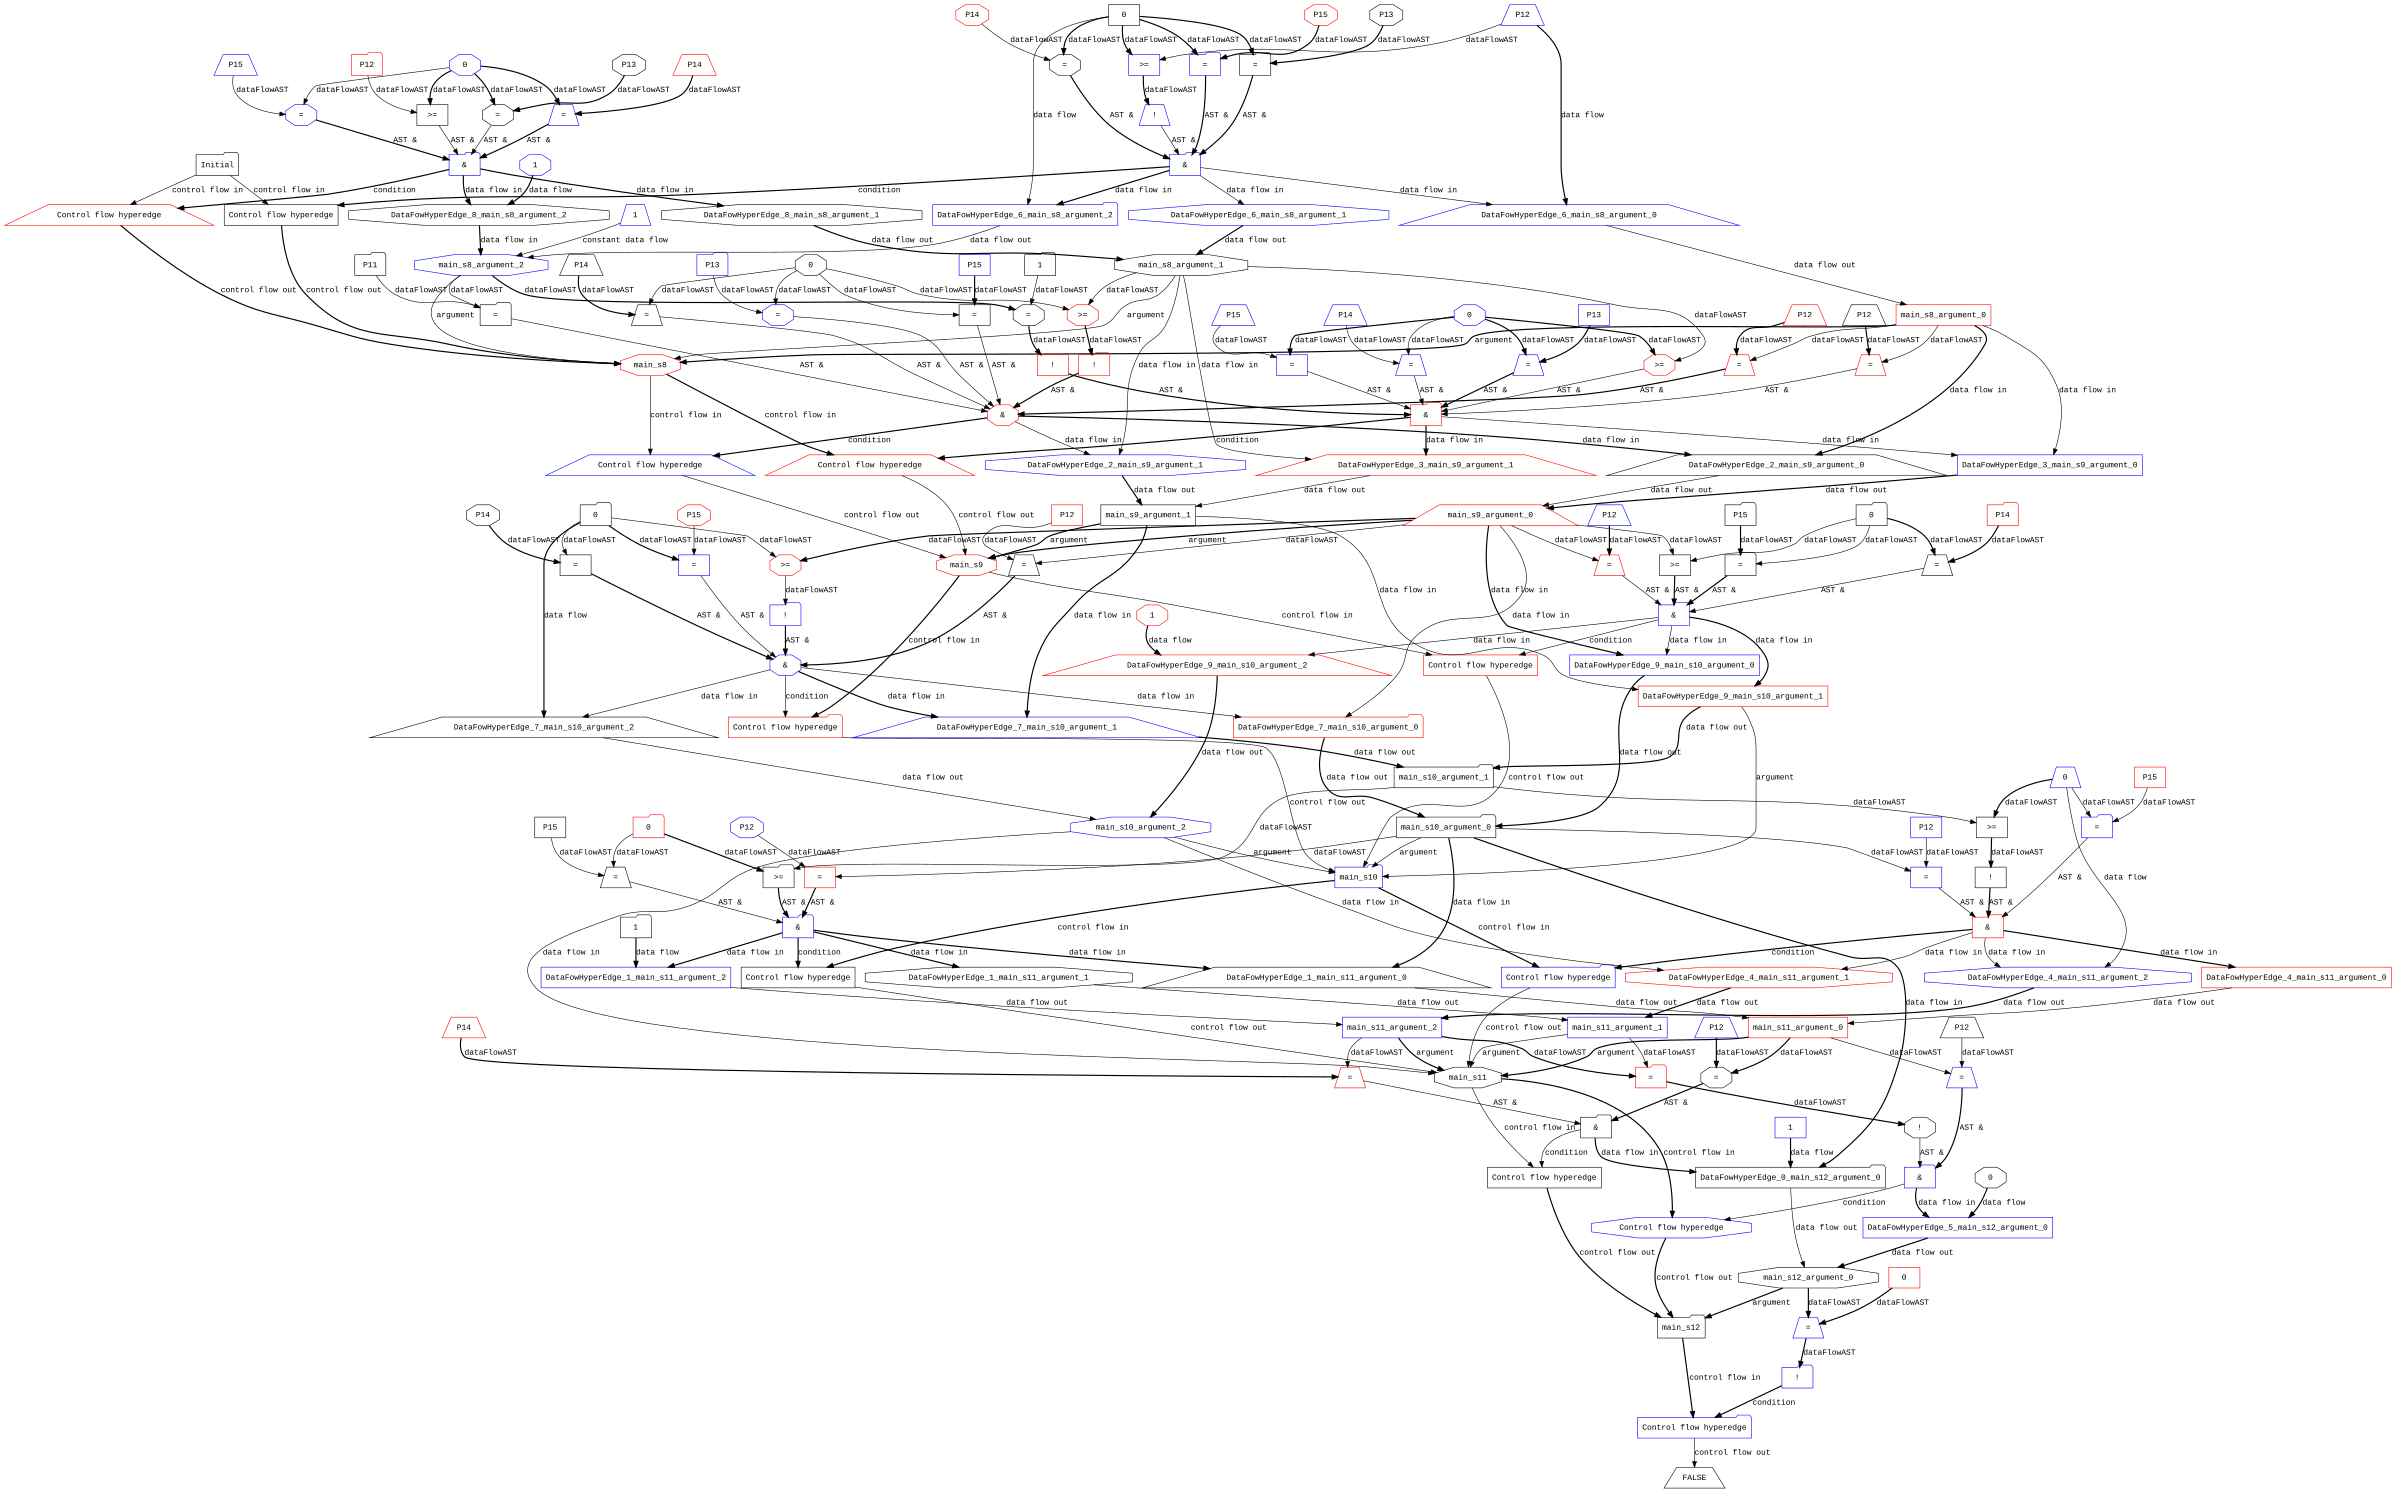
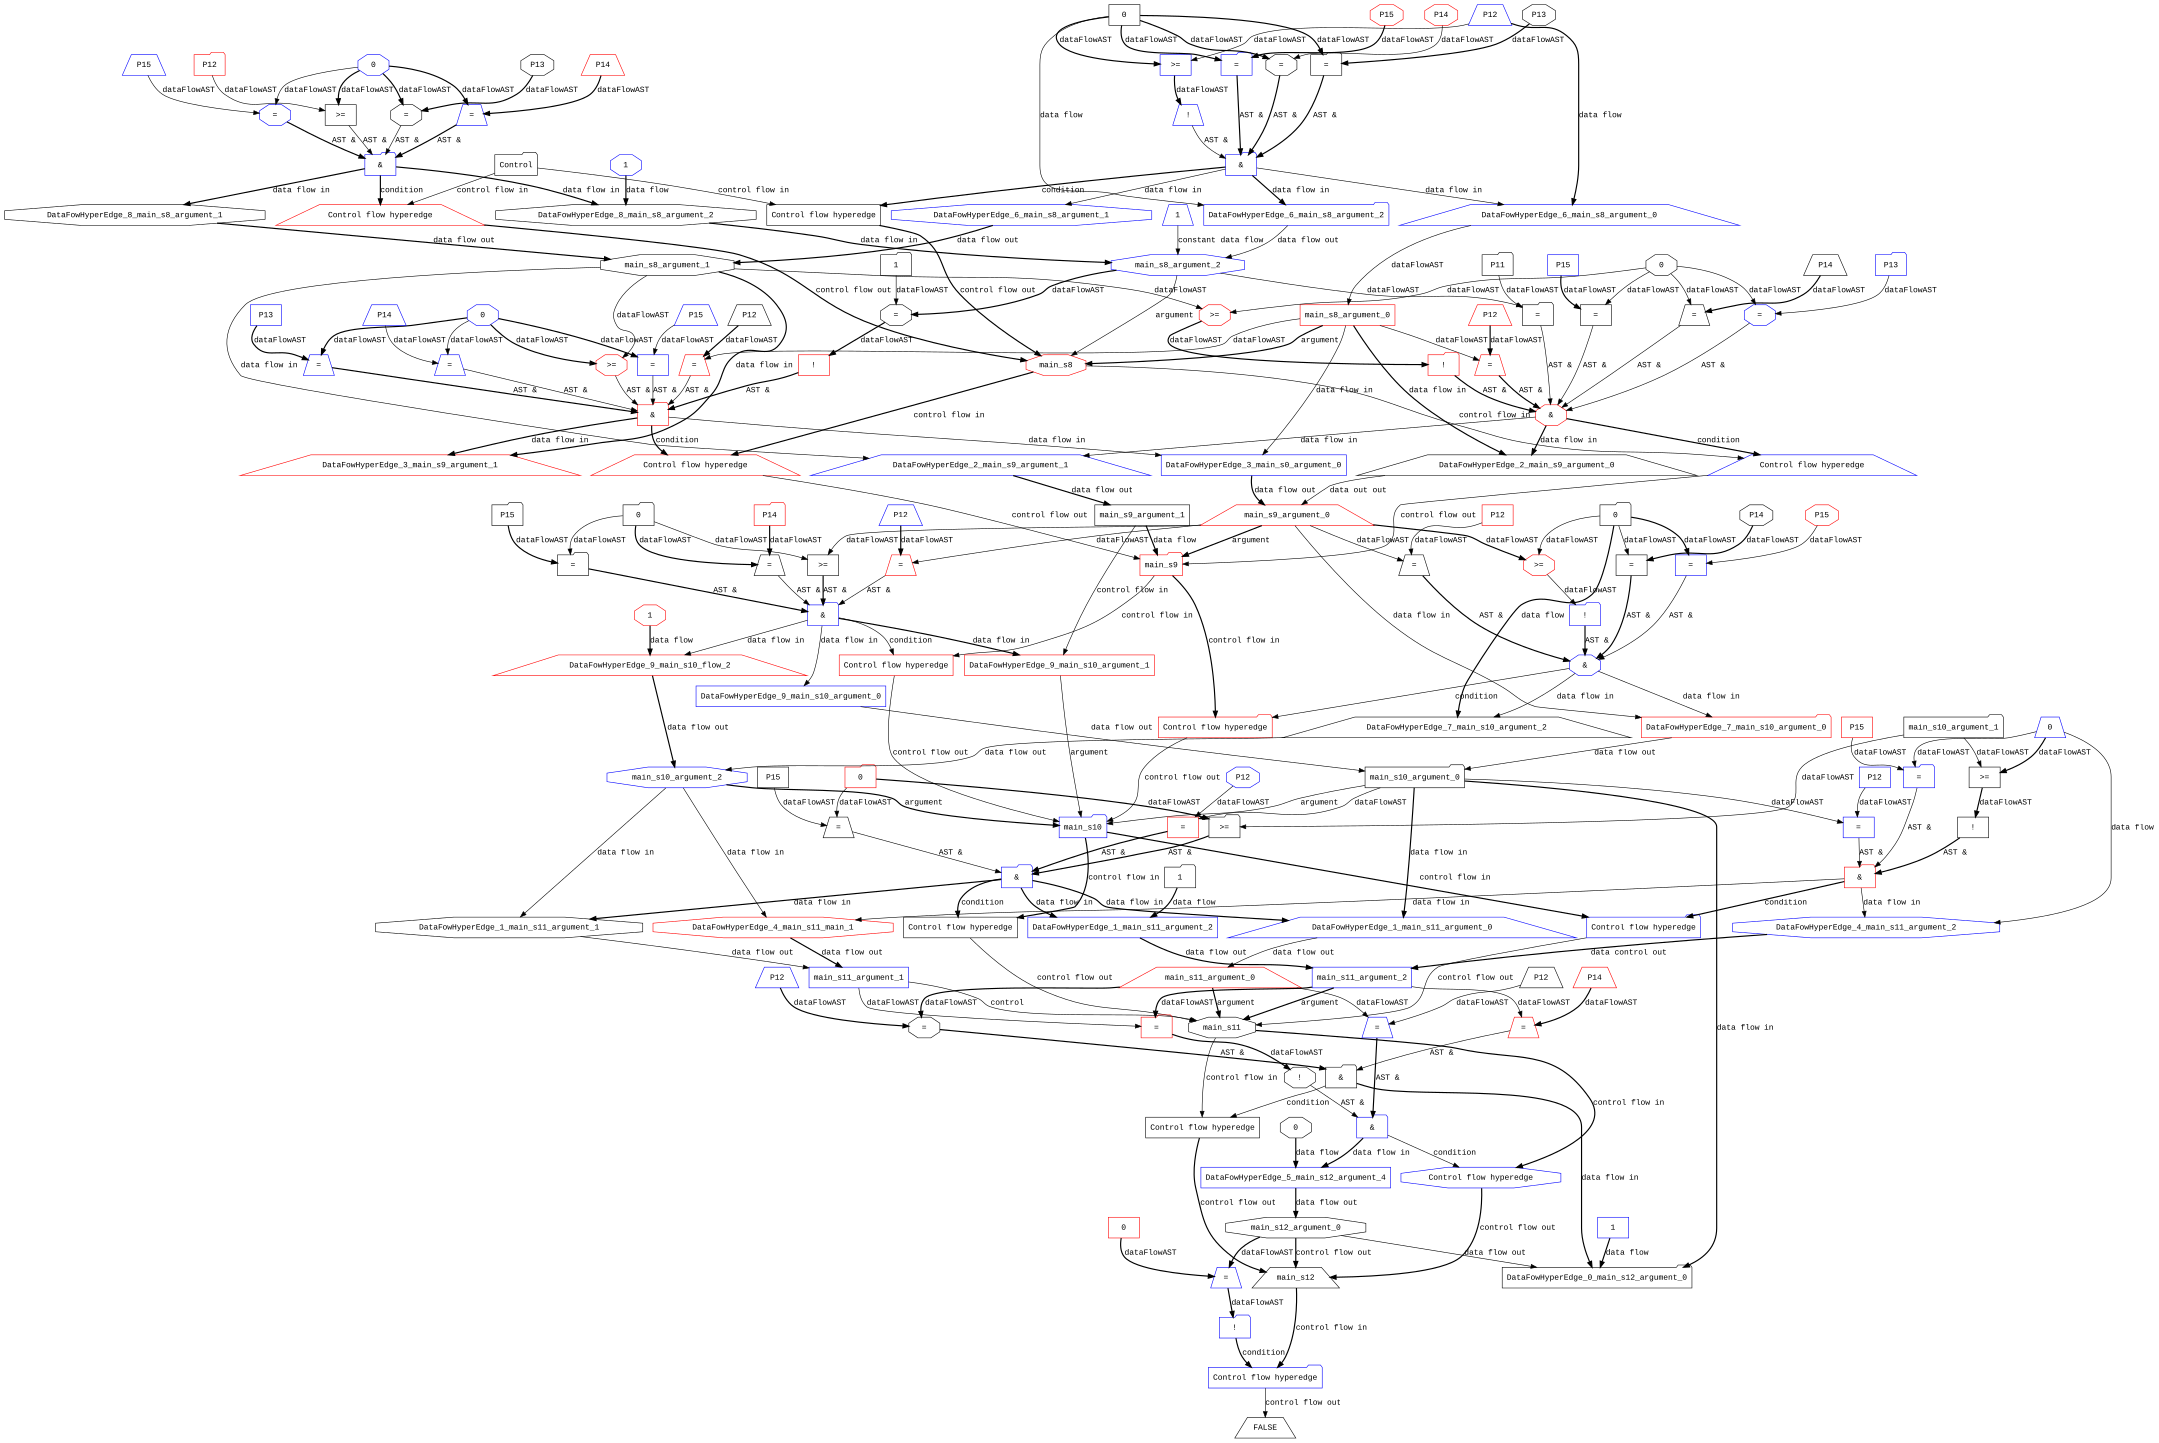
(217, 165) -> (516, 165)
(1825, 265) -> (1417, 265)
(937, 340) -> none
(1204, 392) -> (716, 388)
(1116, 465) -> (981, 465)
(2050, 465) -> (1254, 465)
(1286, 490) -> none
(1682, 490) -> (1358, 490)
(1069, 540) -> (1175, 540)
(967, 565) -> (1161, 565)
(1408, 590) -> (1132, 590)
(1511, 627) -> none
(1217, 665) -> (650, 665)
(1027, 727) -> none
(1610, 764) -> none
(1613, 789) -> (1085, 737)
(1347, 797) -> (1571, 753)
(1263, 859) -> (892, 798)
(1317, 977) -> (1402, 927)
(1759, 977) -> (773, 927)
(2297, 977) -> none
(2034, 1003) -> (1629, 952)
(1034, 1008) -> (1221, 963)
(682, 1028) -> (595, 851)
(1798, 1028) -> (1210, 977)
(1502, 1053) -> (1007, 1003)
(1794, 1225) -> (1436, 1251)
(1958, 1228) -> (1296, 1178)
(1772, 1303) -> (1334, 1253)
(1681, 1328) -> (1296, 1278)
